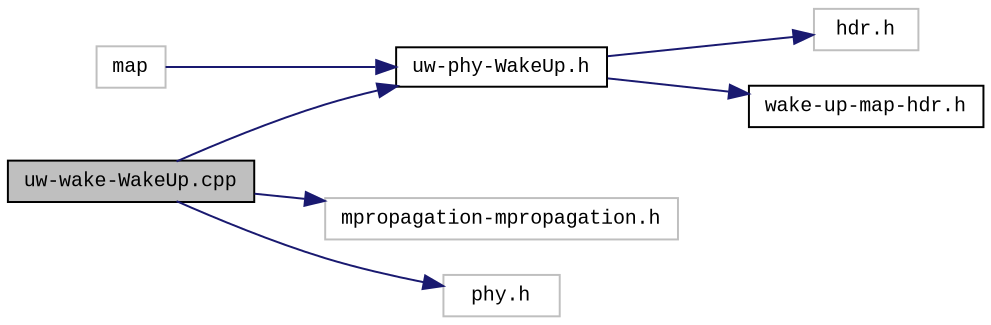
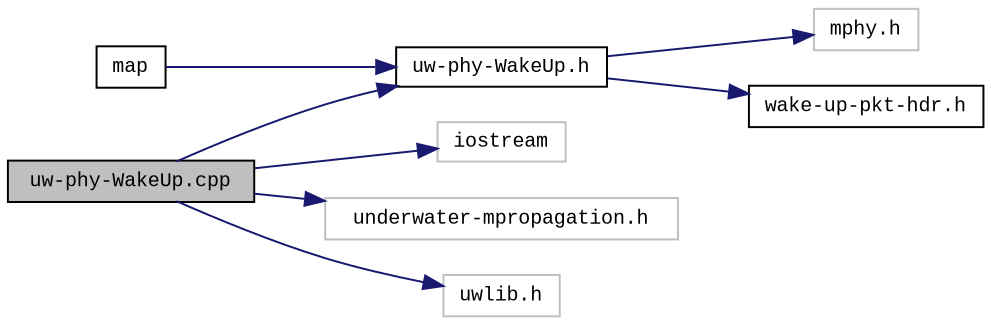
(866, 30) -> (866, 30)
(131, 67) -> (131, 67)
(866, 106) -> (866, 106)
none -> (502, 142)
(131, 181) -> (131, 181)
(502, 219) -> (502, 219)
(502, 296) -> (502, 296)
